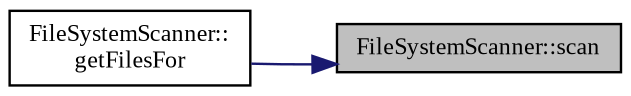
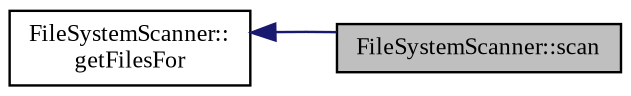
(282, 64) -> (306, 32)
